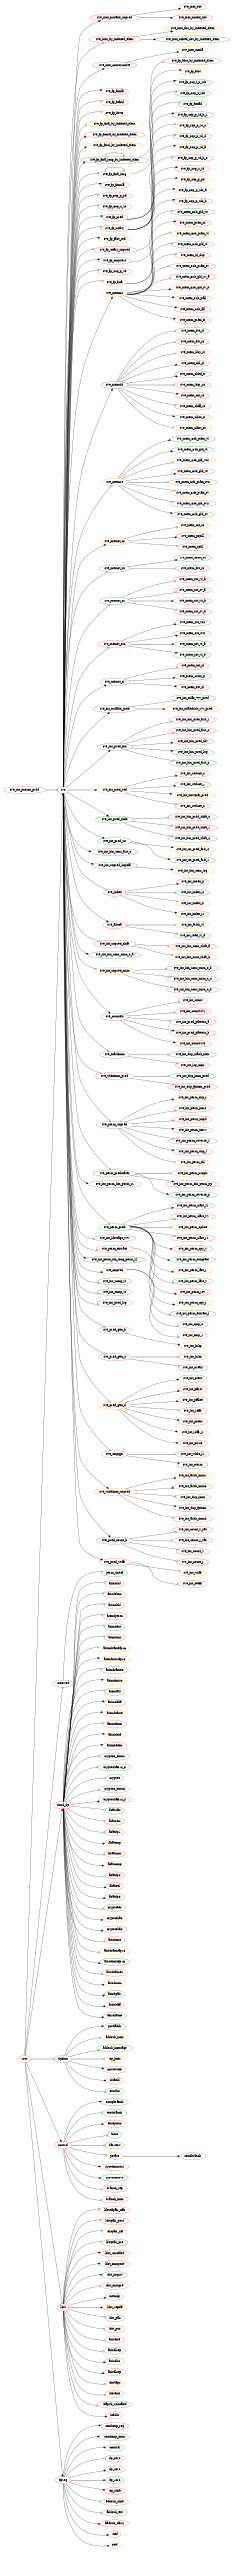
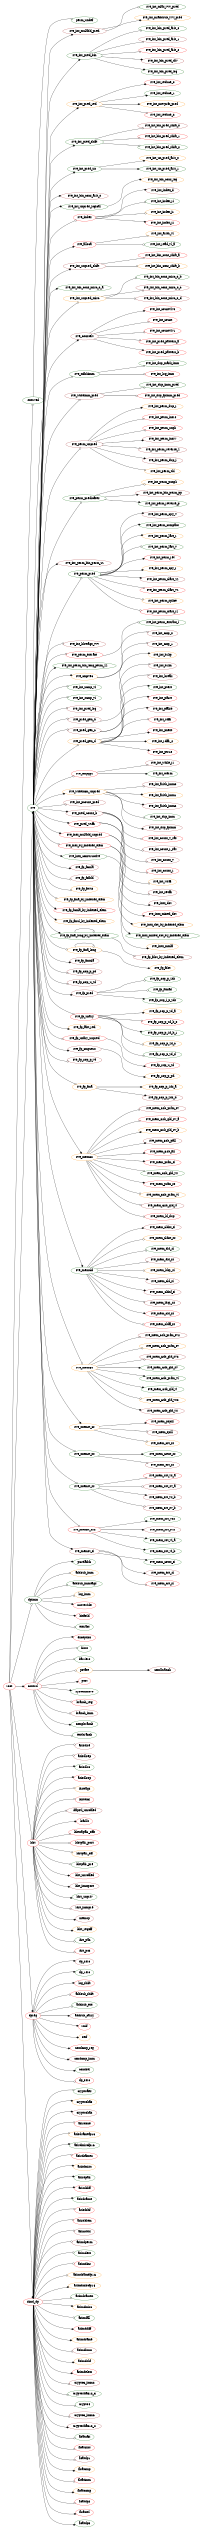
(51, 790) -> (52, 806)
(73, 912) -> (41, 532)
(115, 2167) -> (84, 1681)
